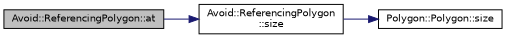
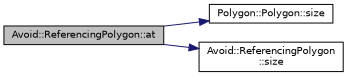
(356, 19) -> (182, 24)
